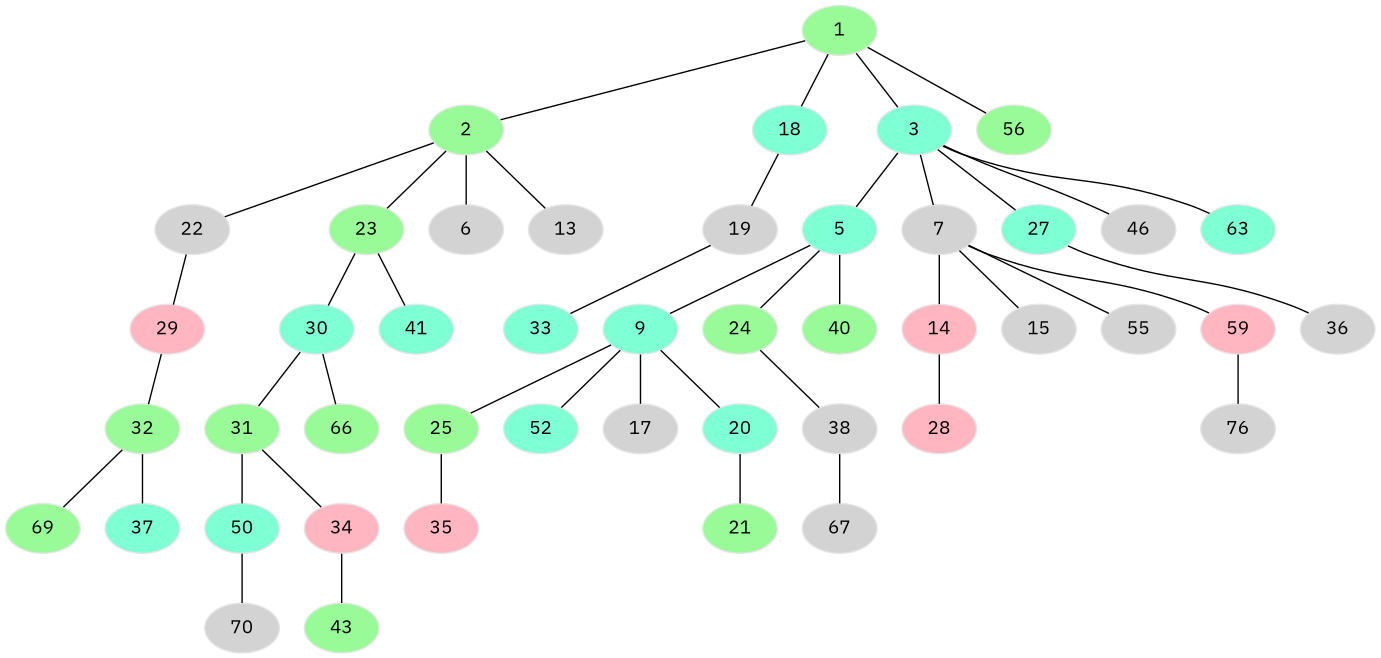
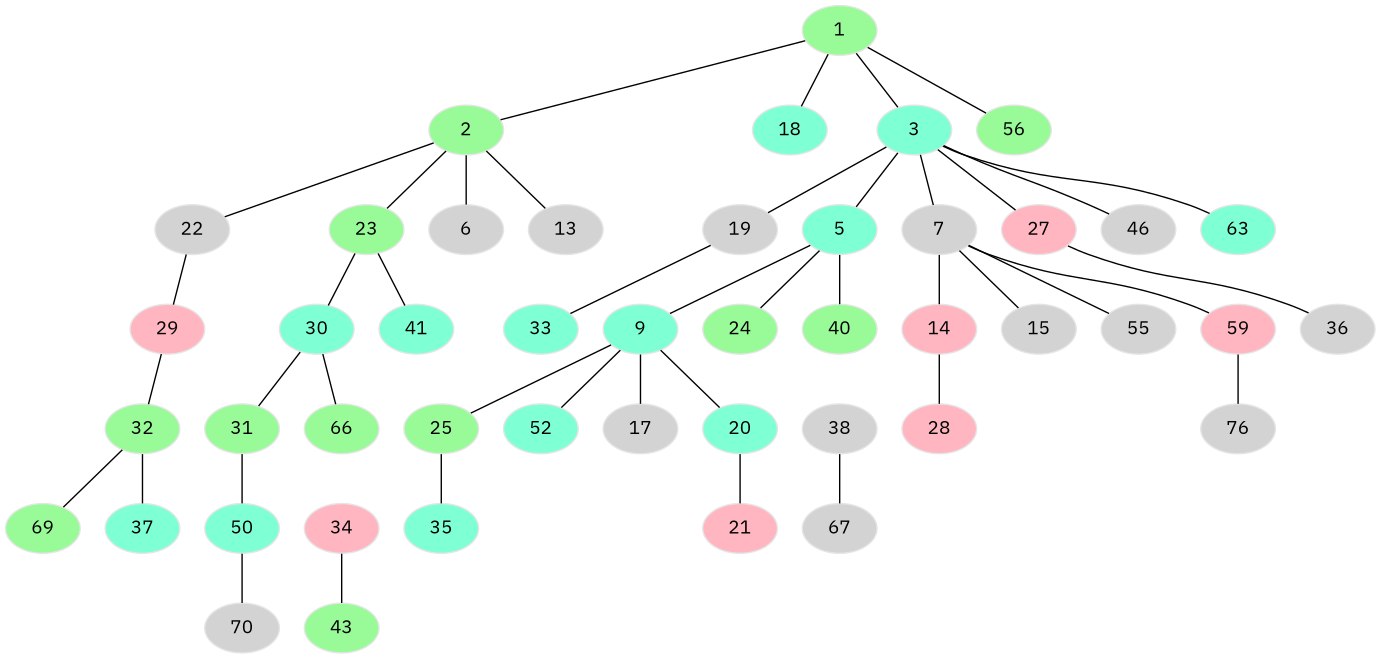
(765, 180) -> (827, 180)
(1039, 230) -> (1039, 230)
(790, 379) -> none
(292, 478) -> none
(441, 528) -> (441, 528)
(740, 528) -> (740, 528)
